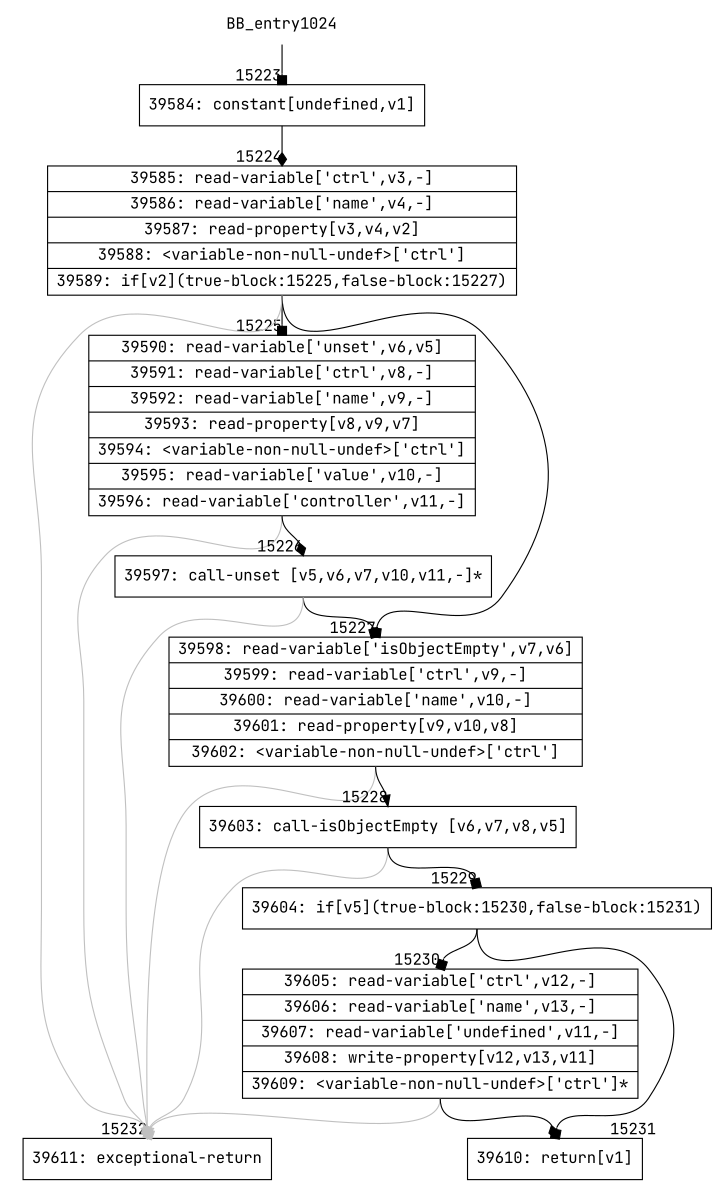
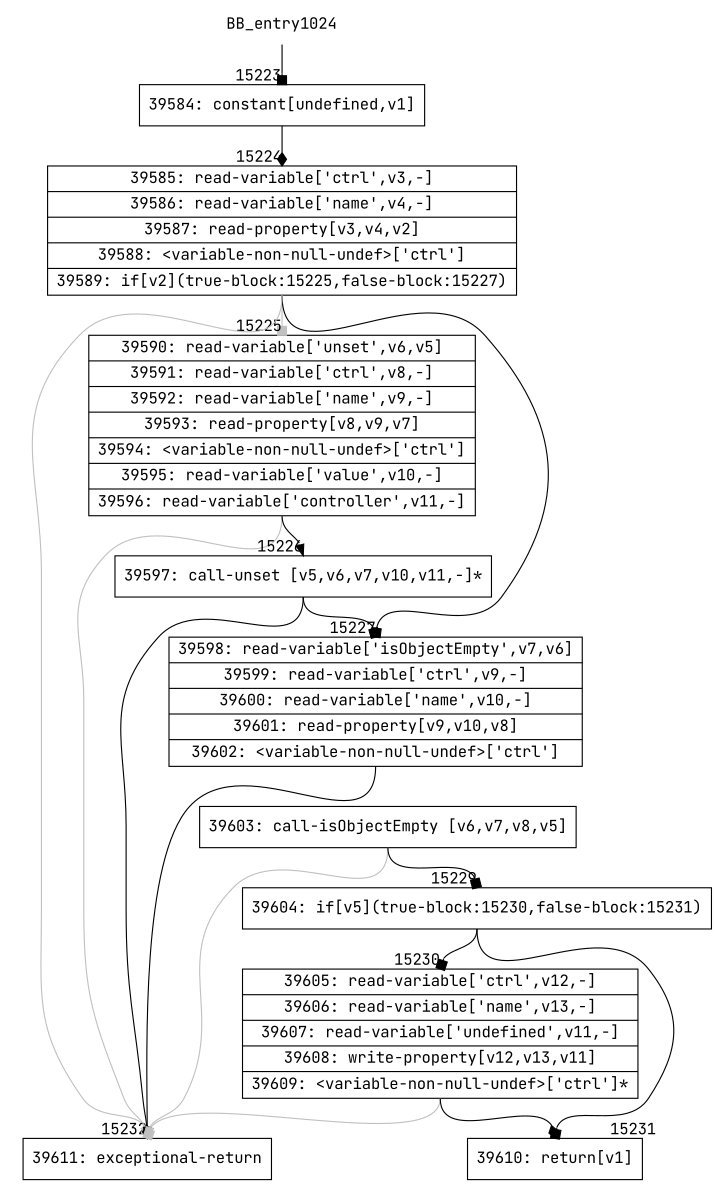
(282, 310) -> (282, 310)
(288, 531) -> (288, 531)
(379, 781) -> none
(125, 793) -> (125, 793)
(166, 858) -> (166, 858)
